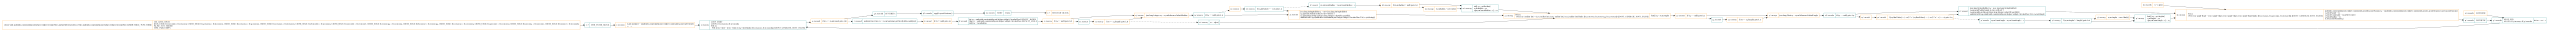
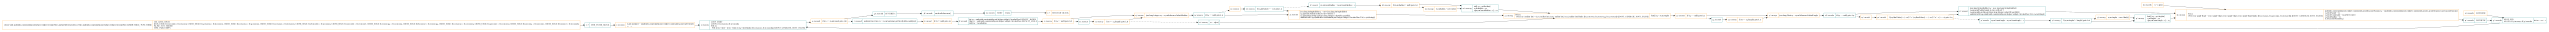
(943, 13) -> (943, 13)
